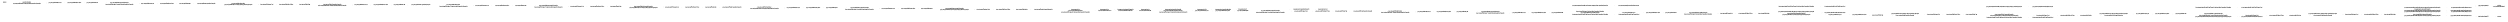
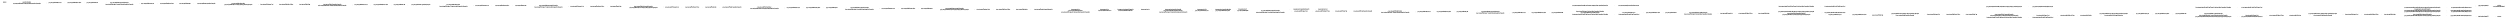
(1145, 11) -> none
